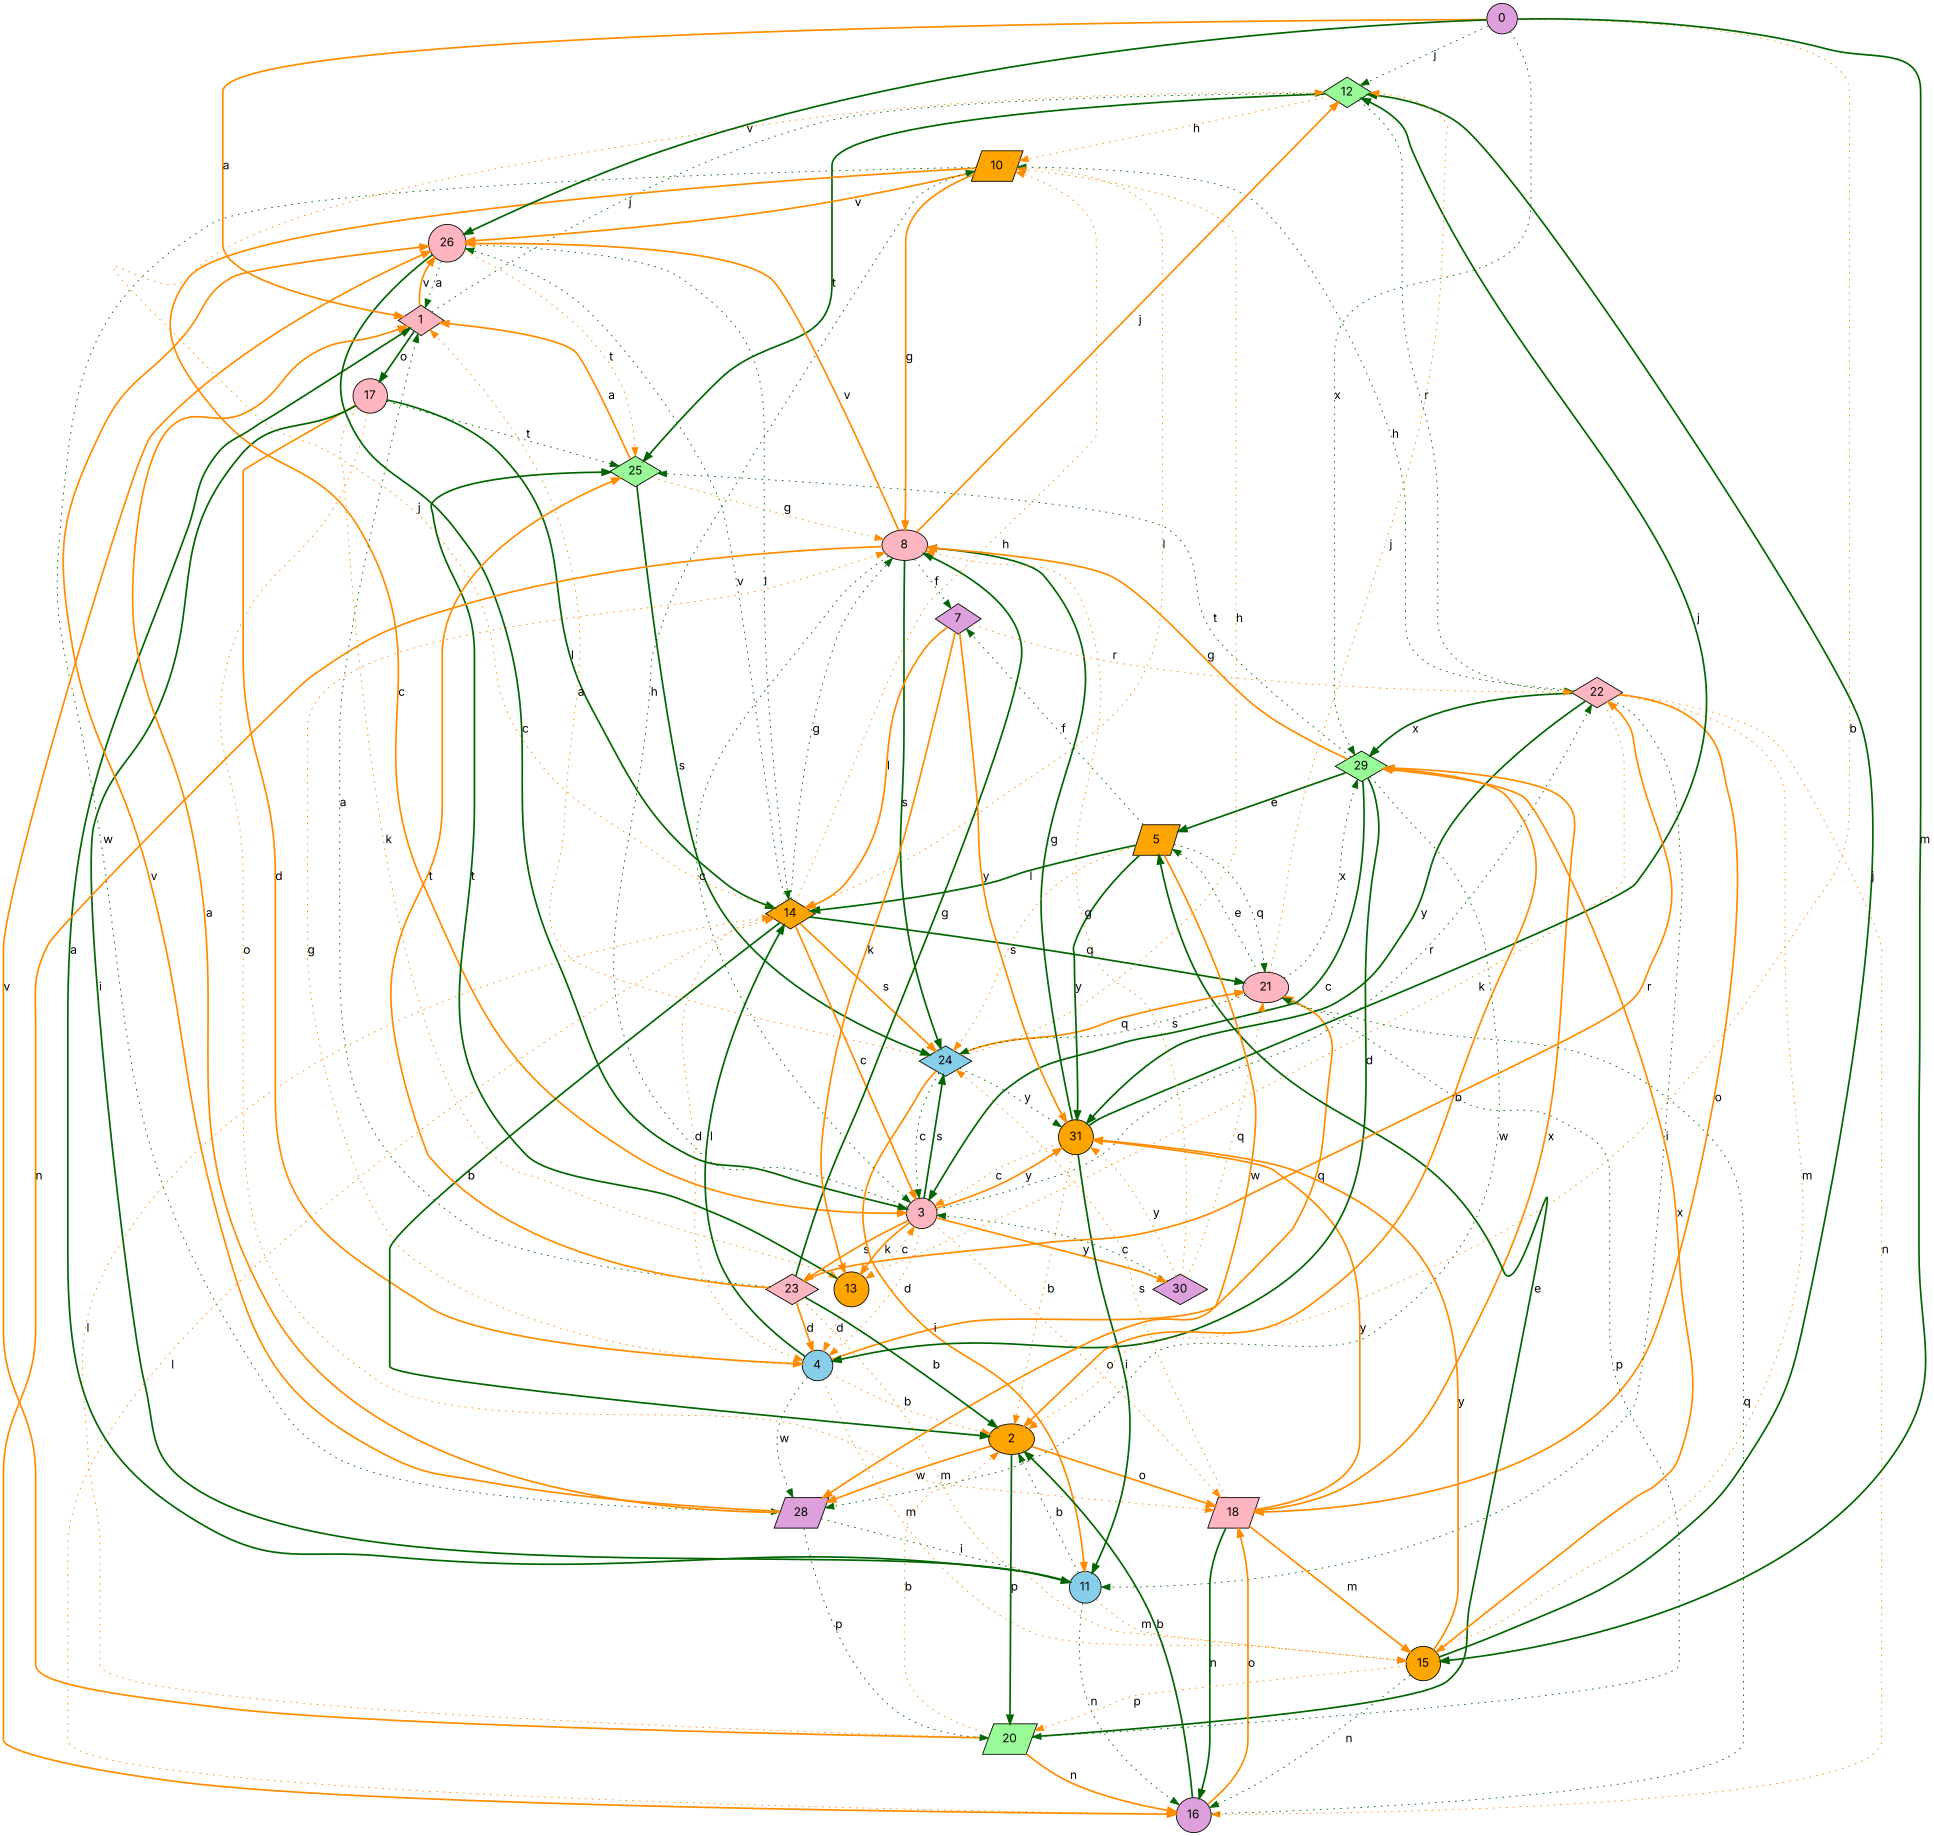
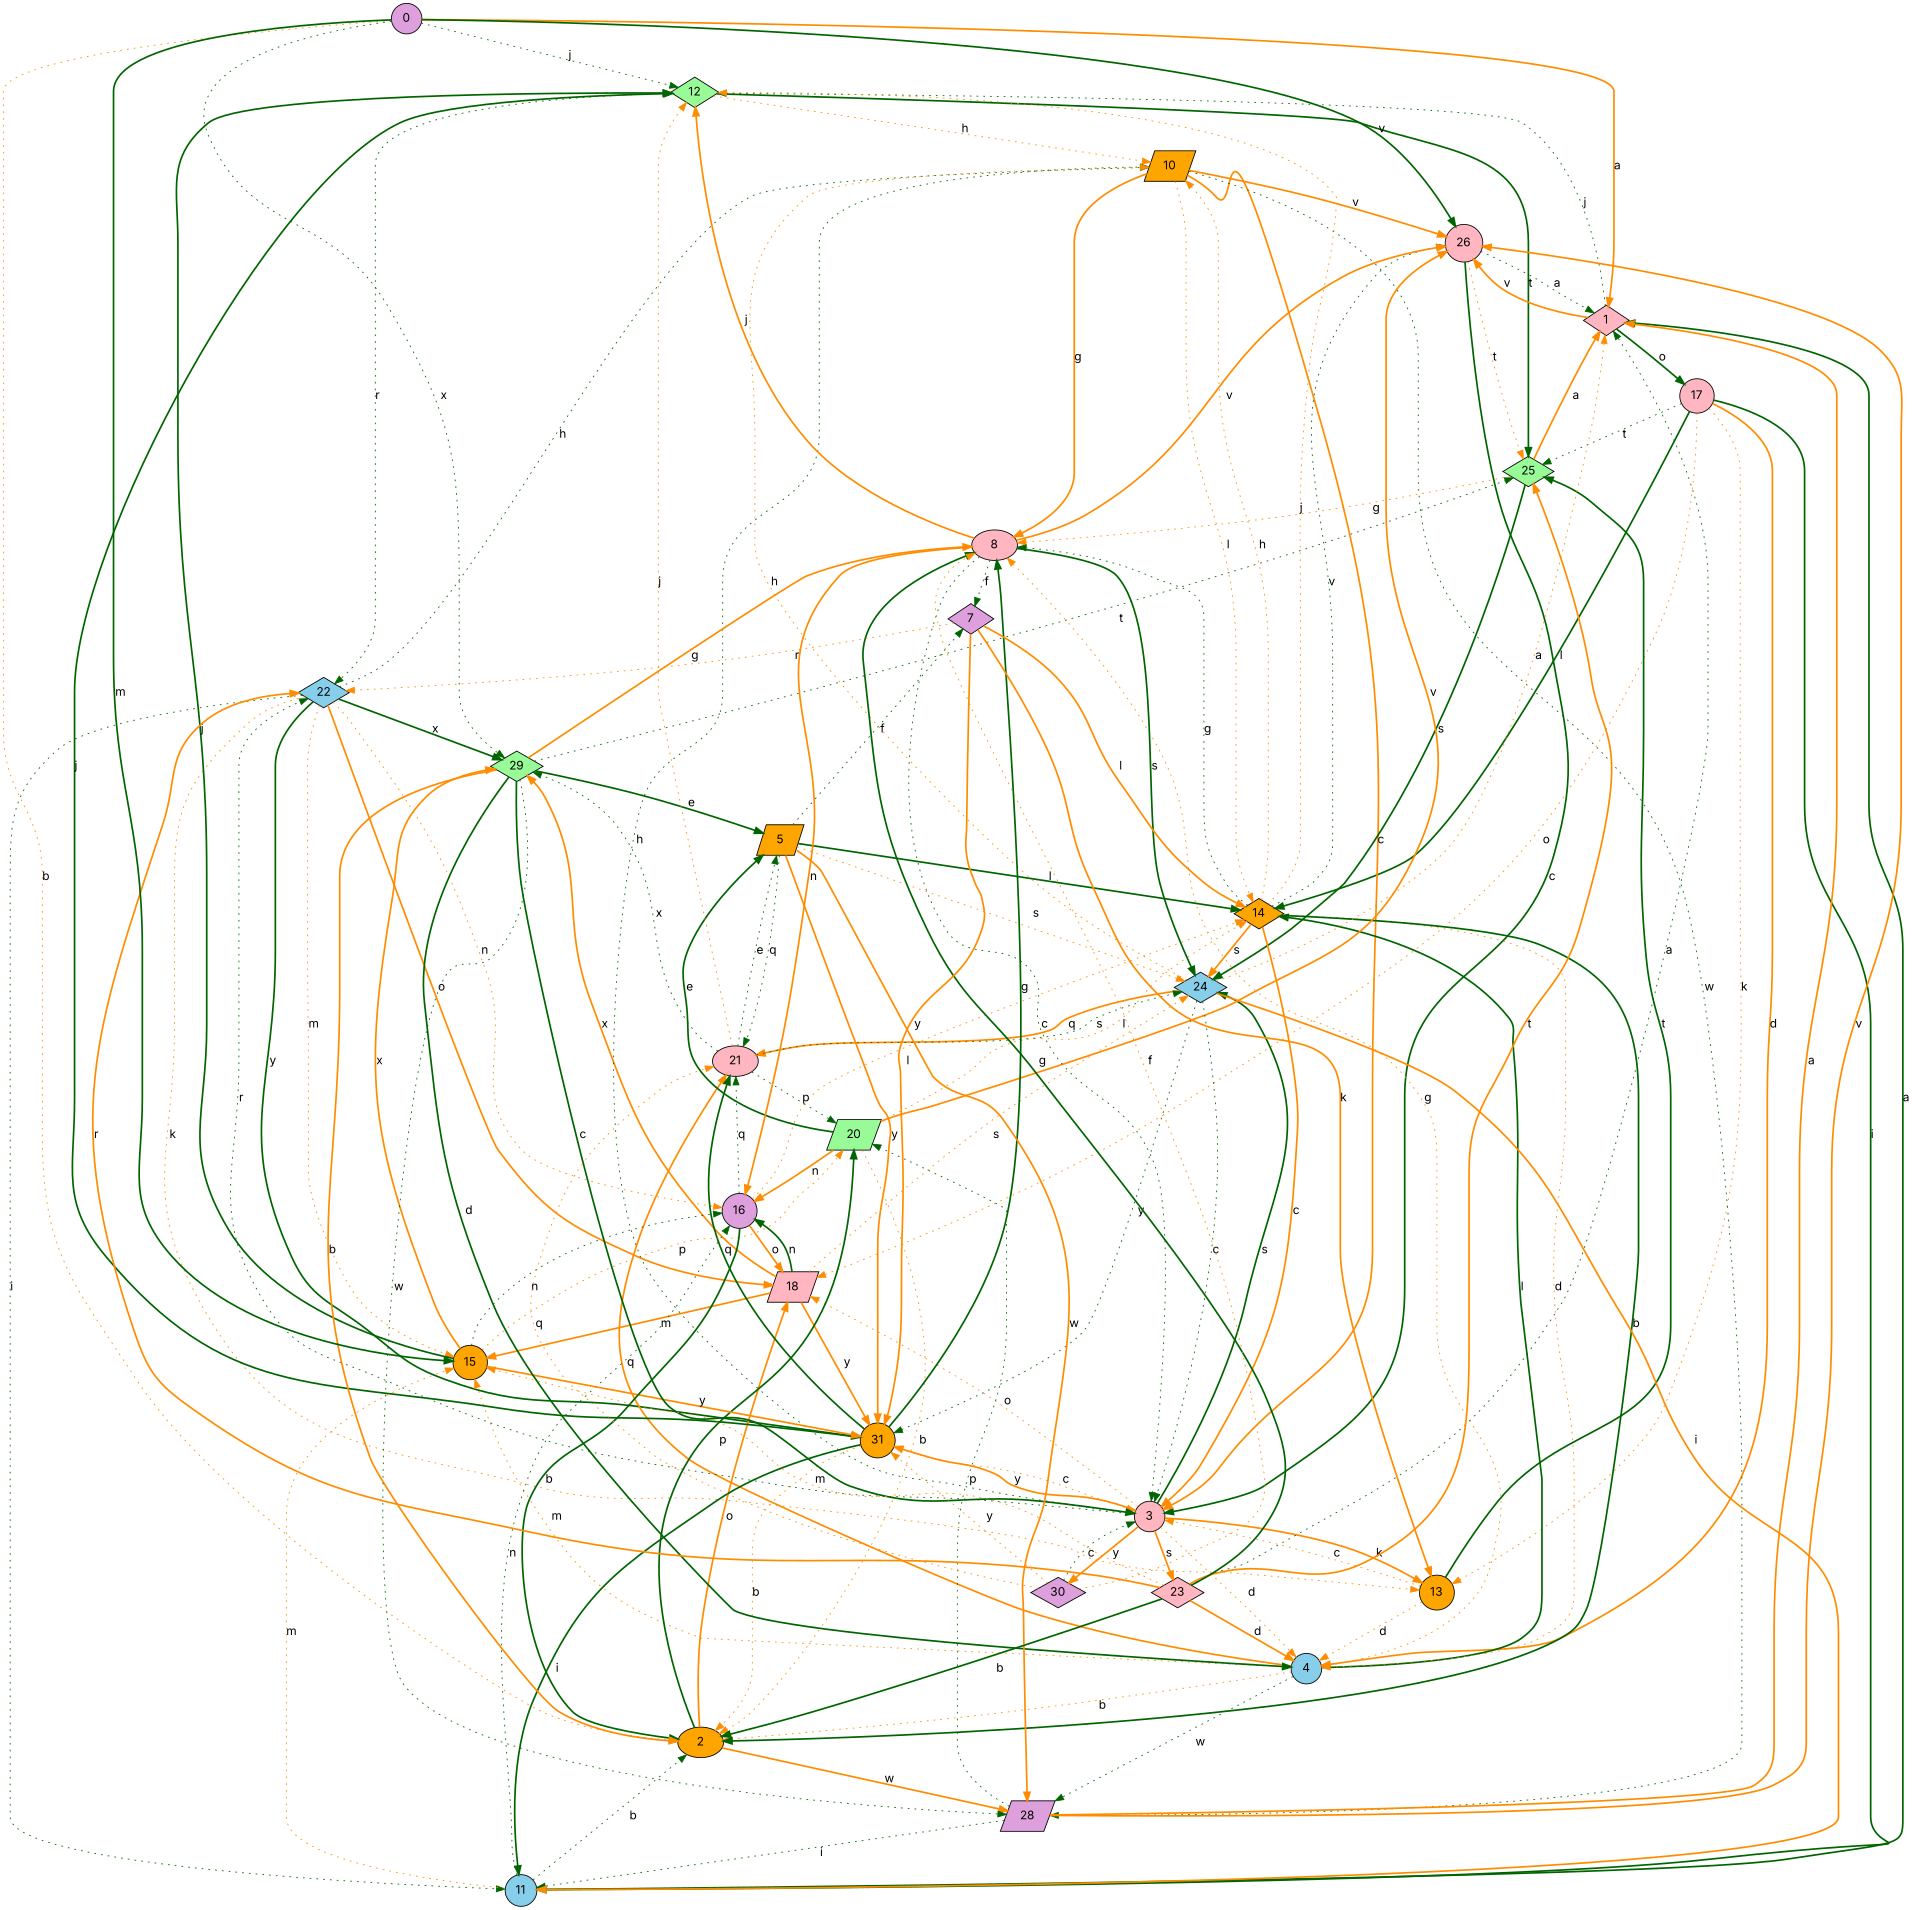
(764, 460) -> none
(1597, 693) -> (324, 693)
(1088, 914) -> (1151, 1061)
(1023, 946) -> (726, 1260)
(1075, 972) -> (890, 1125)
